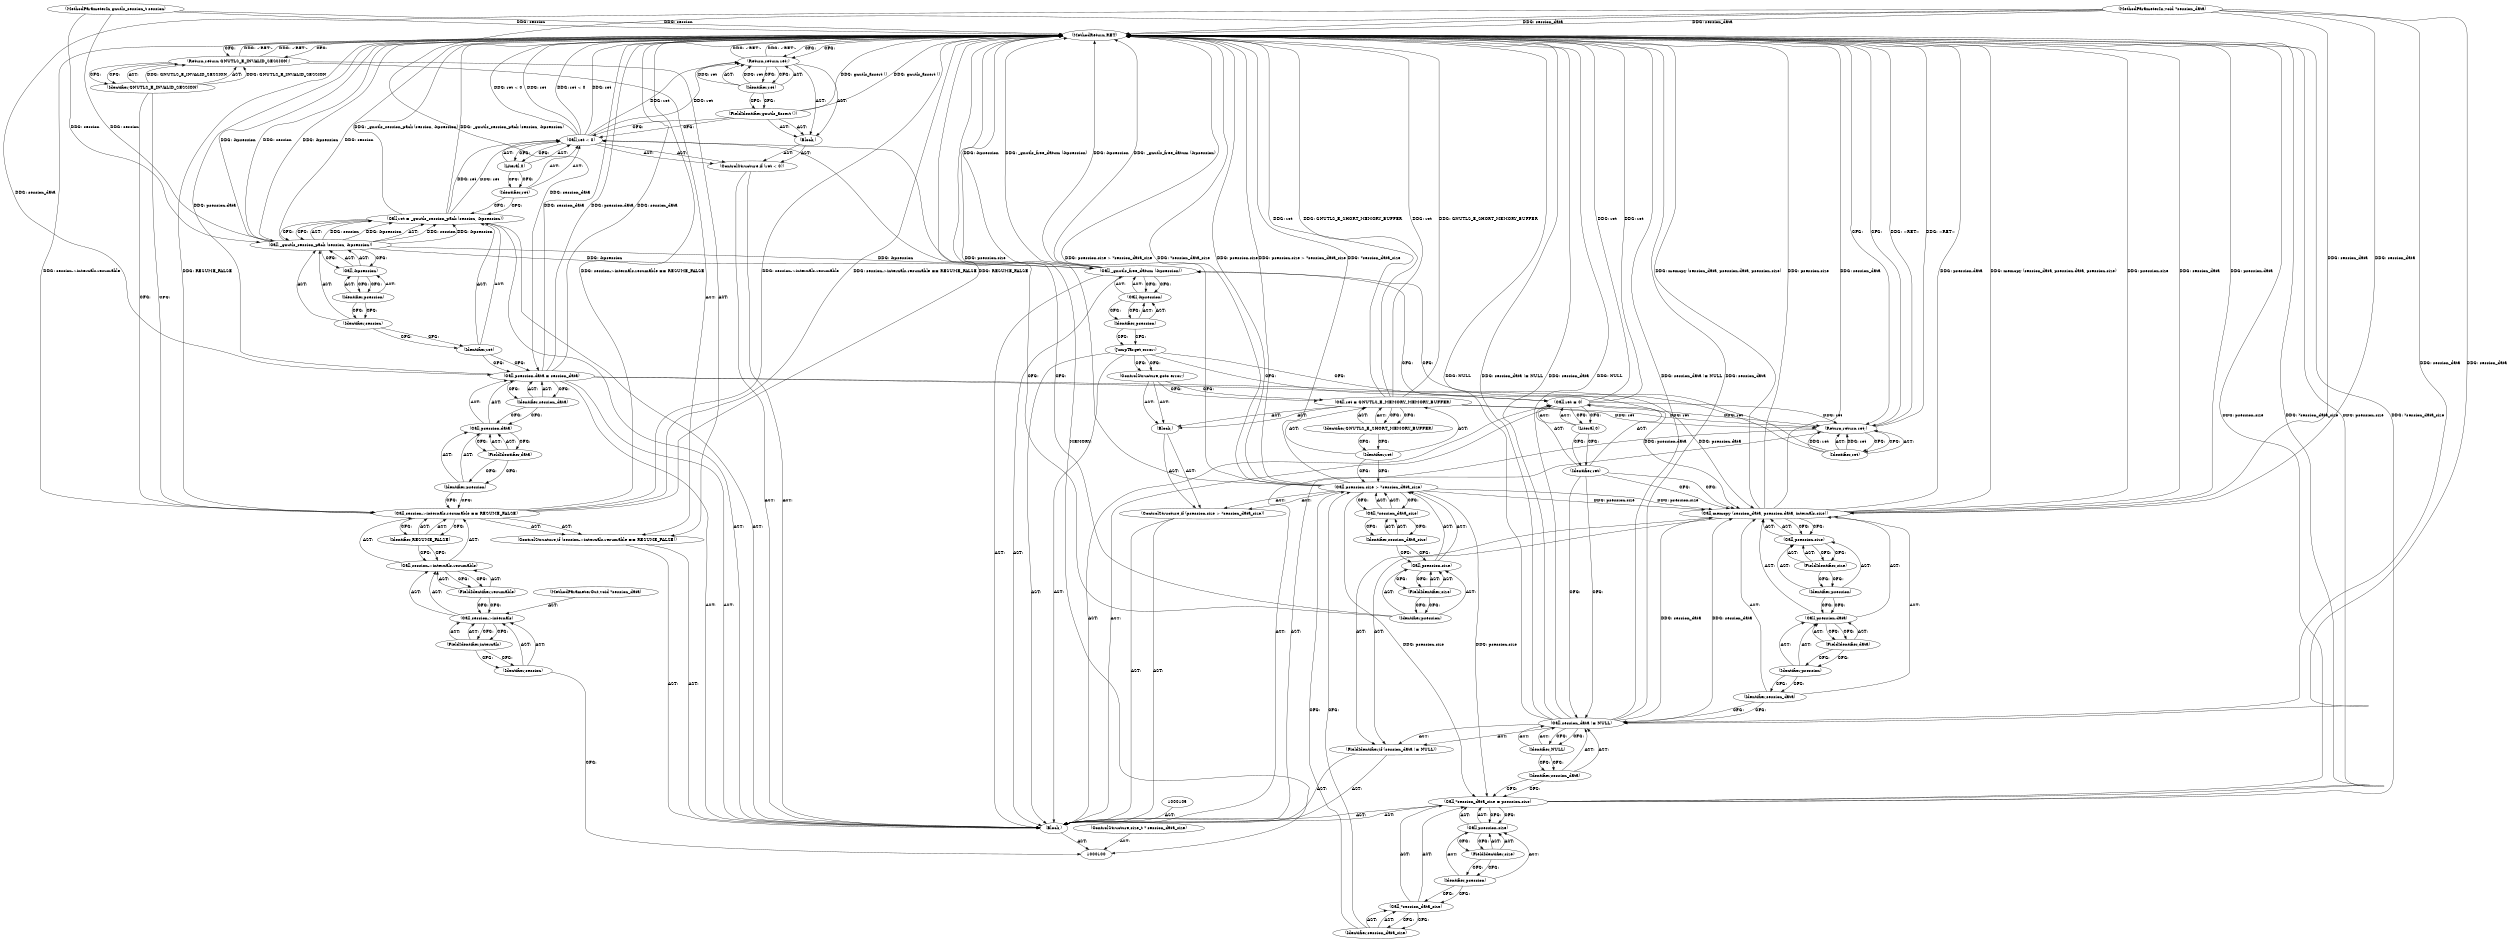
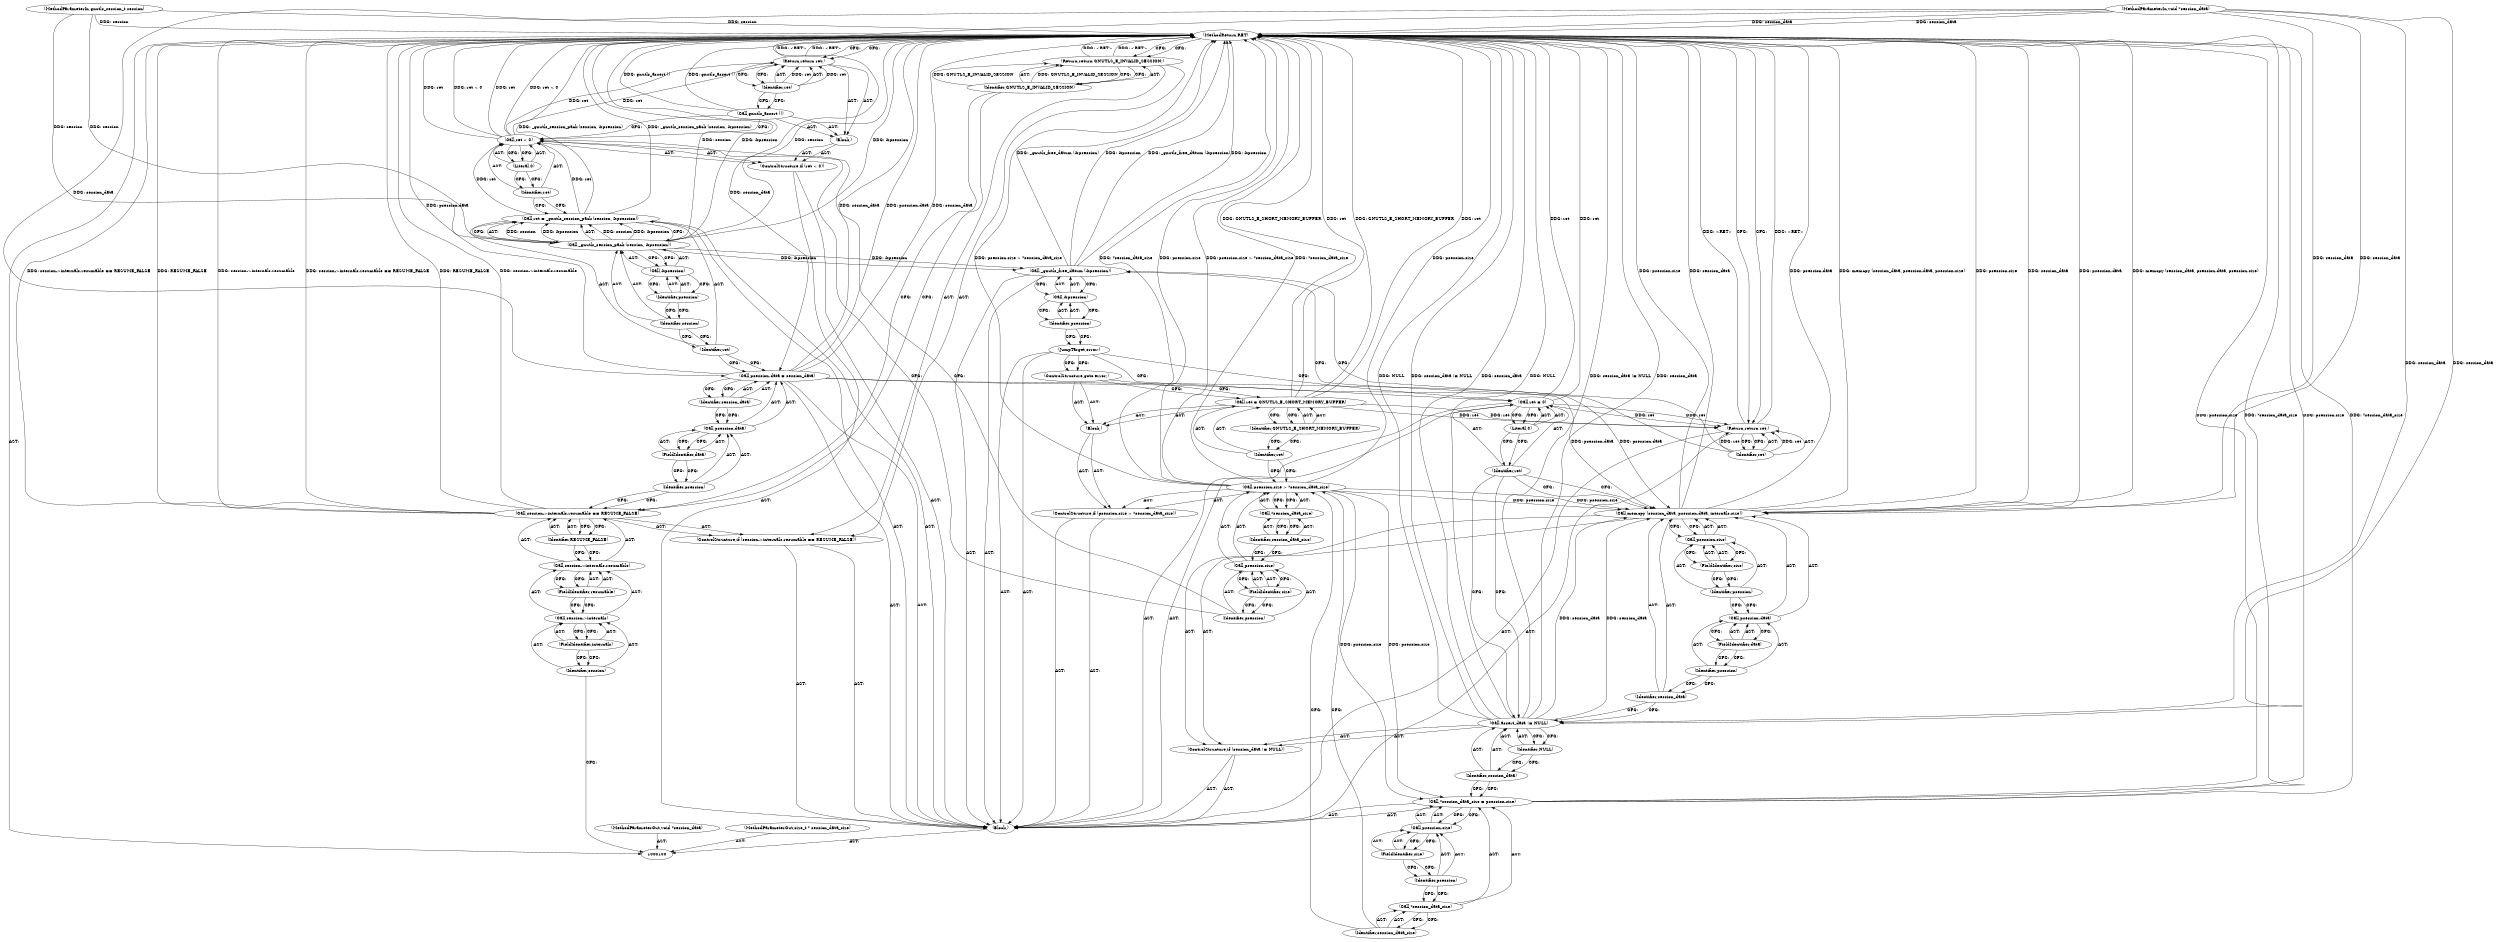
(763, 114) -> (760, 114)
(1393, 402) -> (1291, 402)
(1081, 442) -> (15, 442)
(542, 605) -> (657, 840)
(1581, 723) -> (1519, 723)
(1391, 750) -> (1236, 750)
(1177, 802) -> none
(1139, 828) -> (798, 828)
